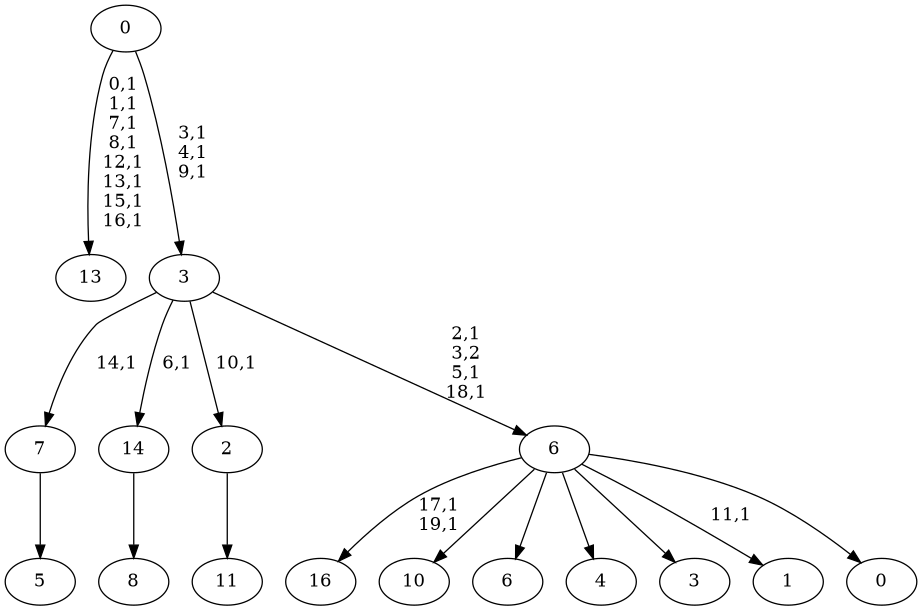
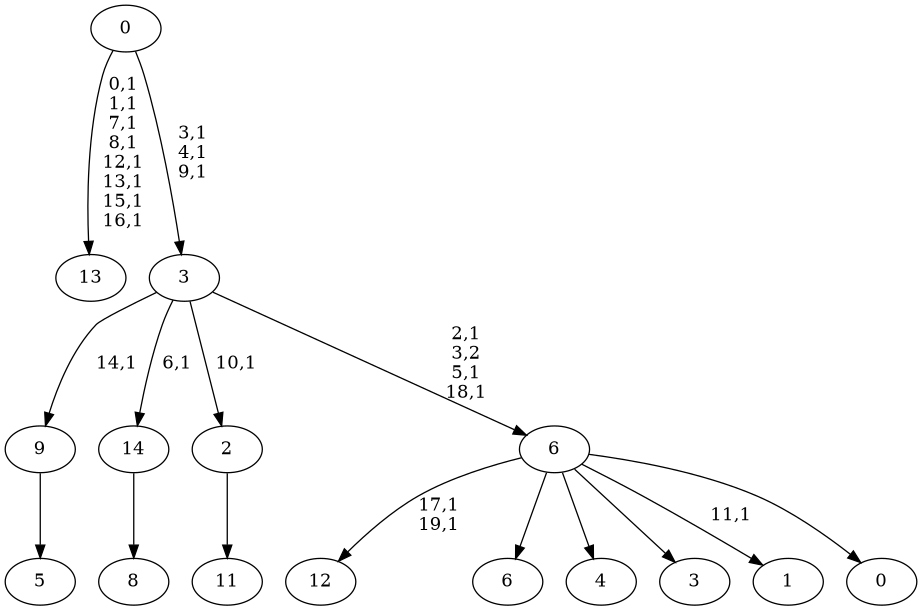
(40, 449) -> (40, 449)
(321, 582) -> (321, 582)
(414, 582) -> none
